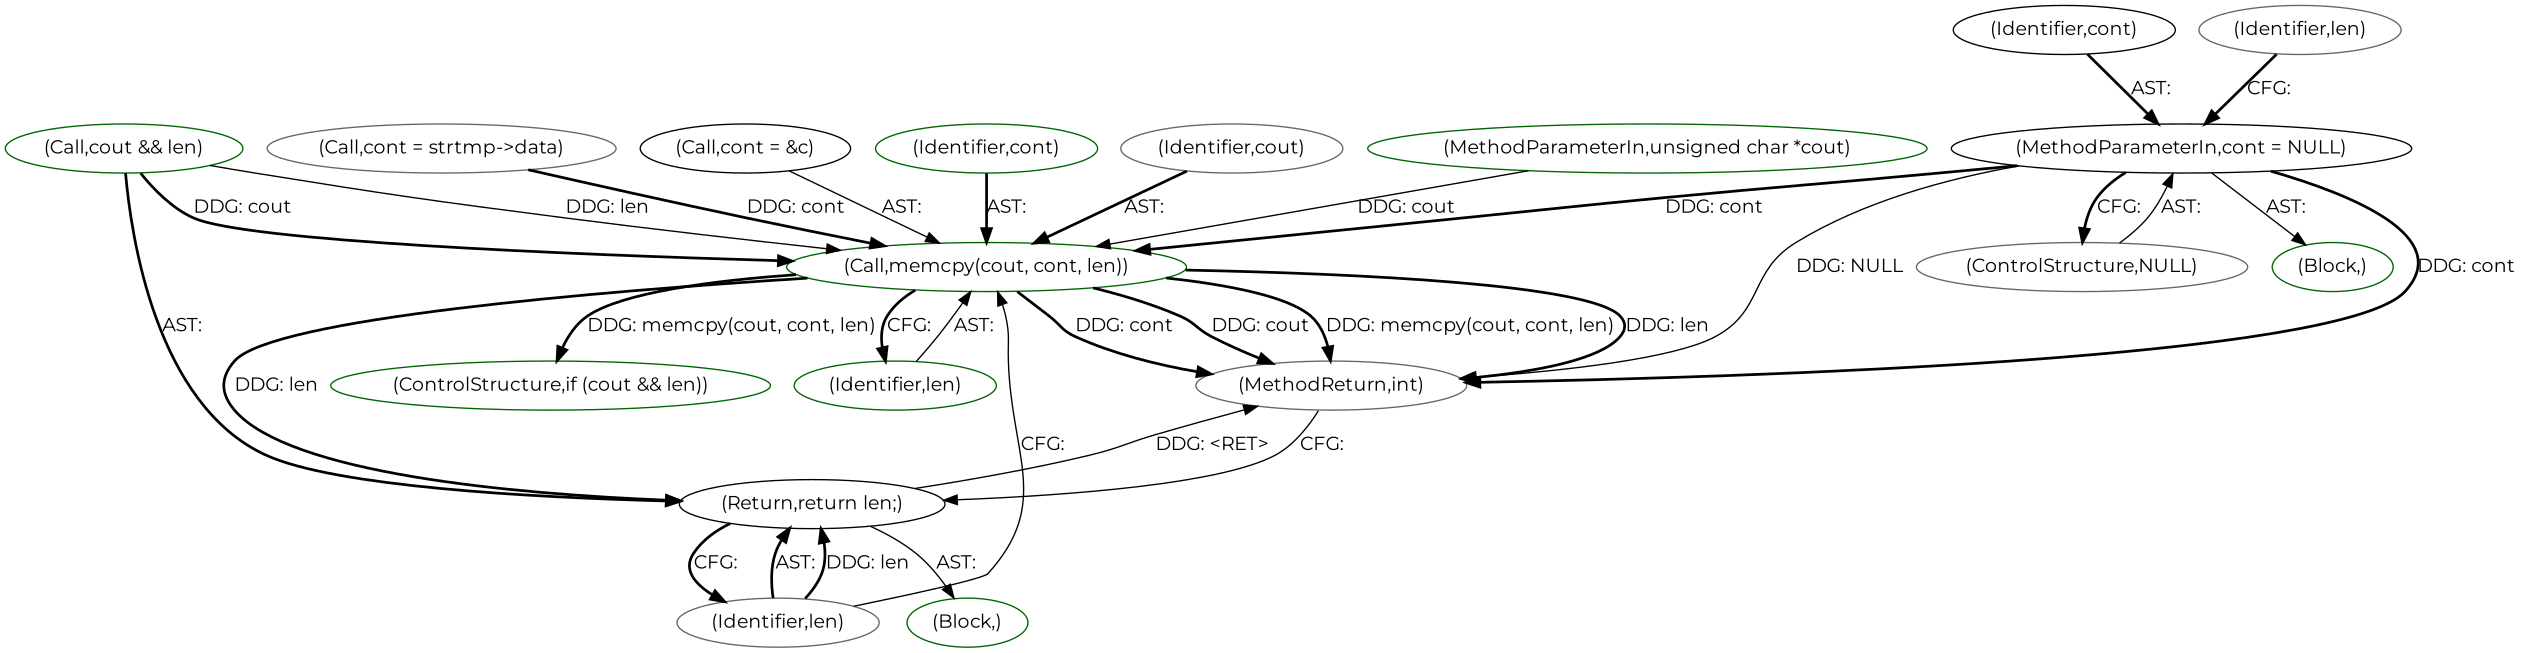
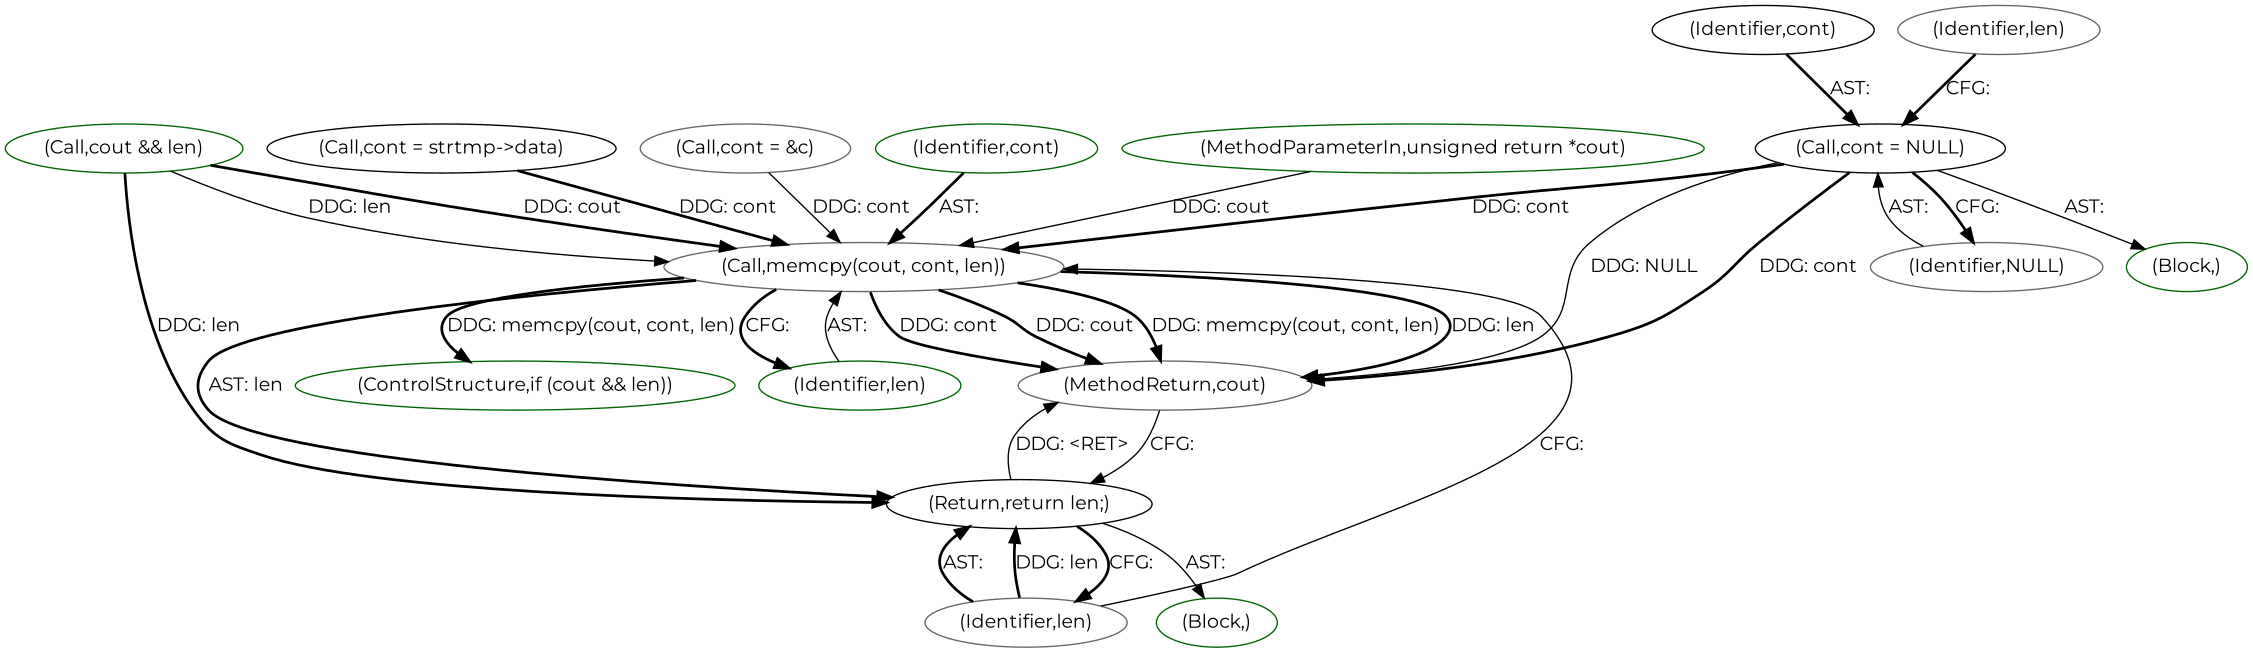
(442, 149) -> (442, 149)
(745, 149) -> (745, 149)
(1232, 149) -> none
(1647, 149) -> (1413, 149)
(2181, 149) -> (1880, 149)
(905, 208) -> (862, 208)
(987, 267) -> (864, 267)
(2082, 267) -> (1987, 267)
(185, 326) -> (199, 326)
(277, 386) -> (246, 386)
(1331, 386) -> (1165, 386)
